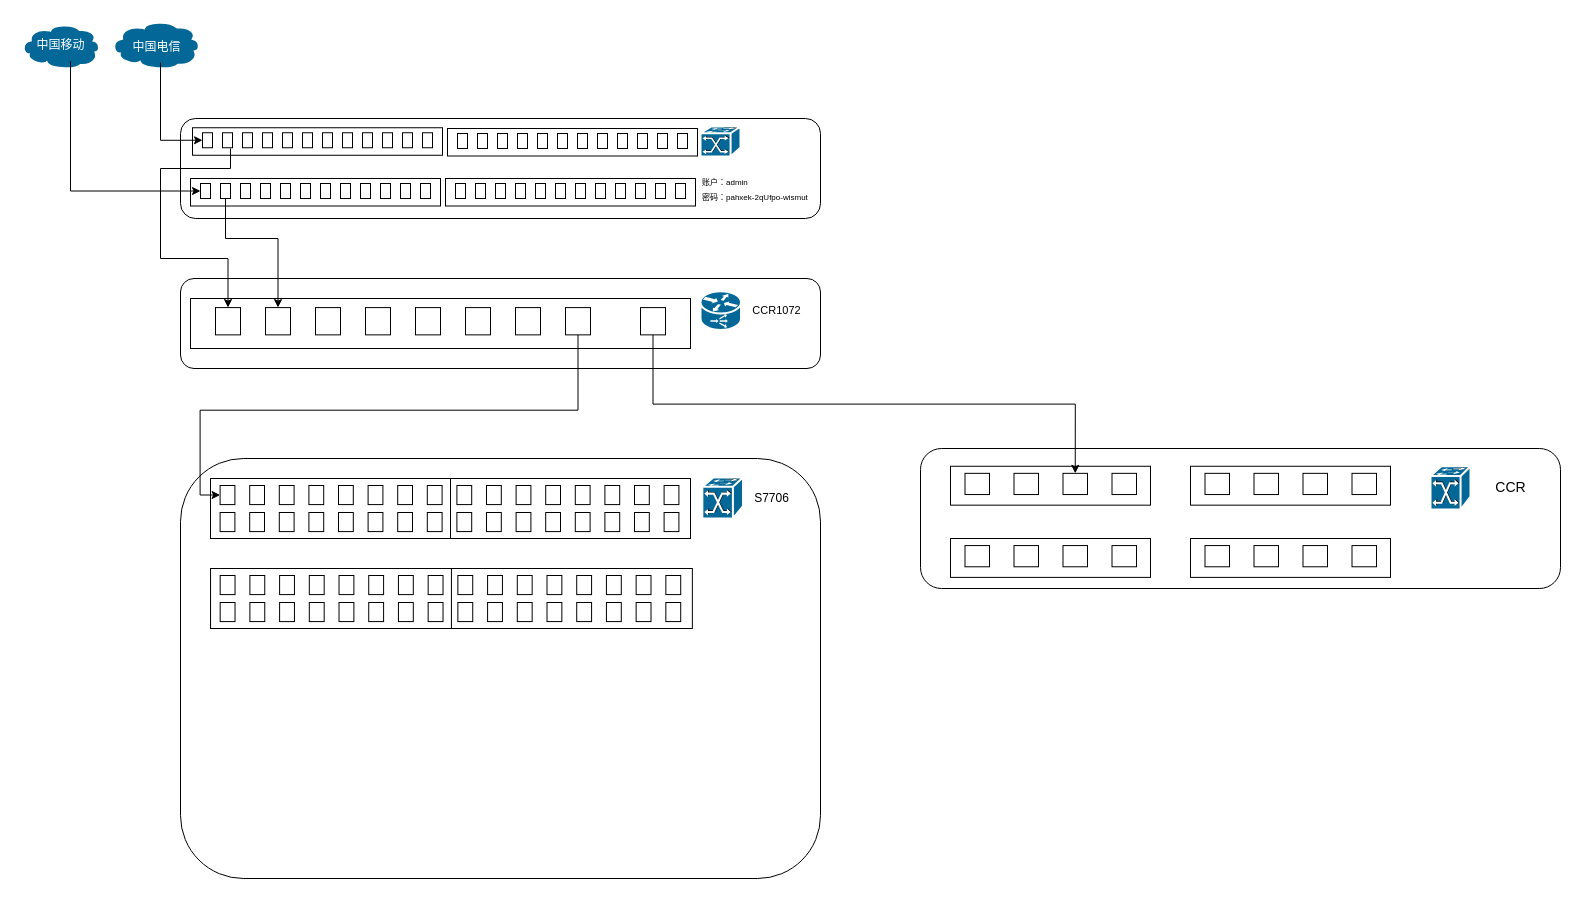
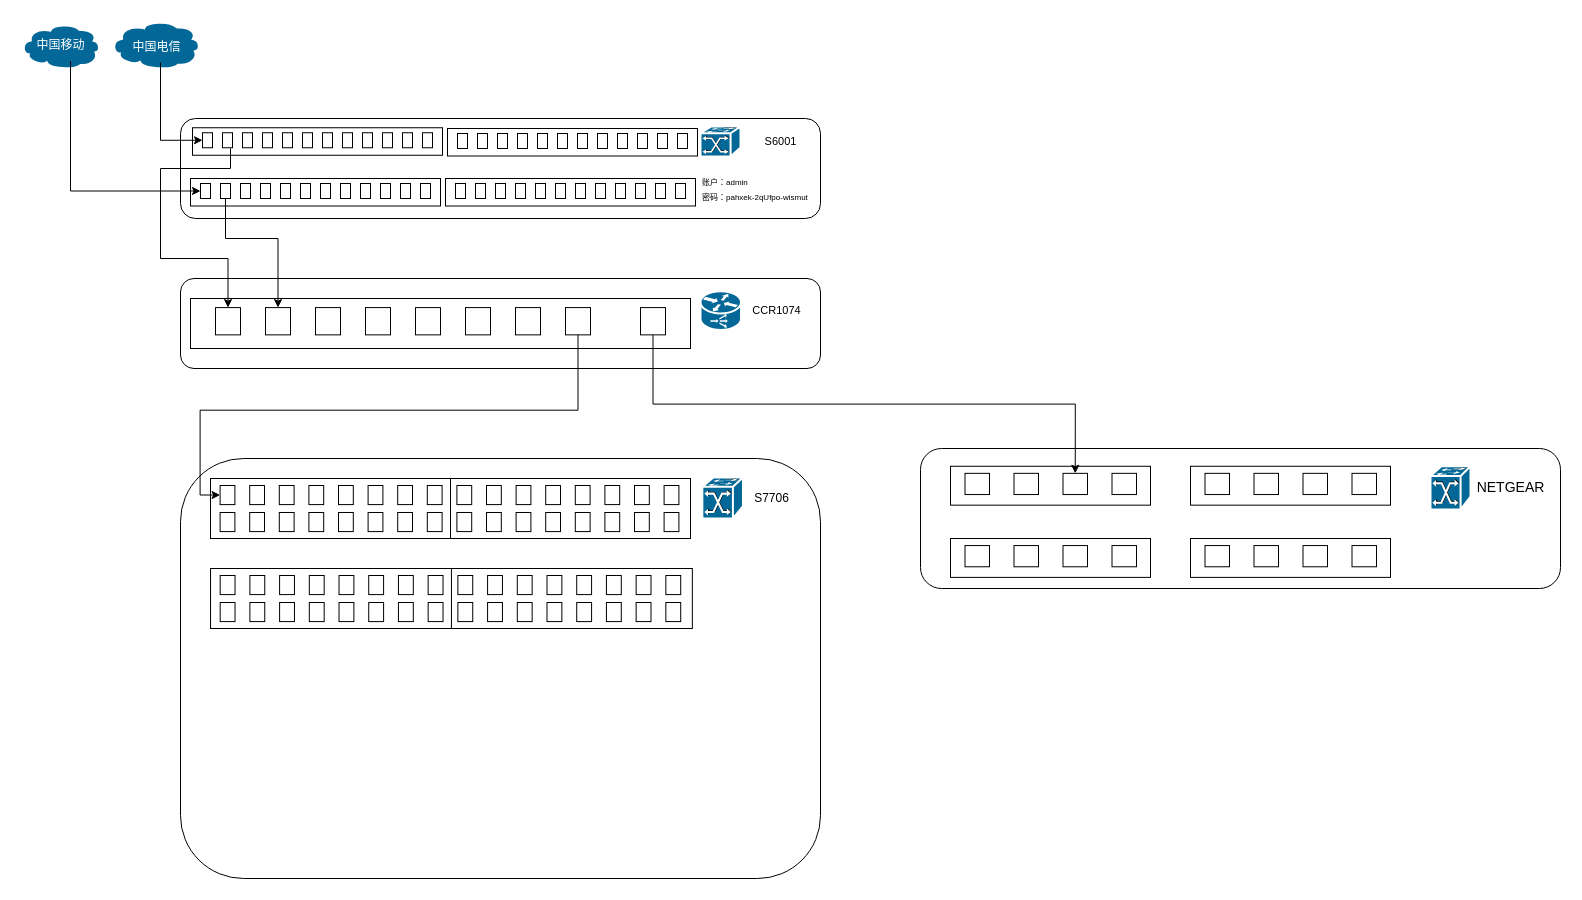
none -> (781, 142)
(777, 311) -> (777, 311)
(1511, 488) -> (1511, 488)
